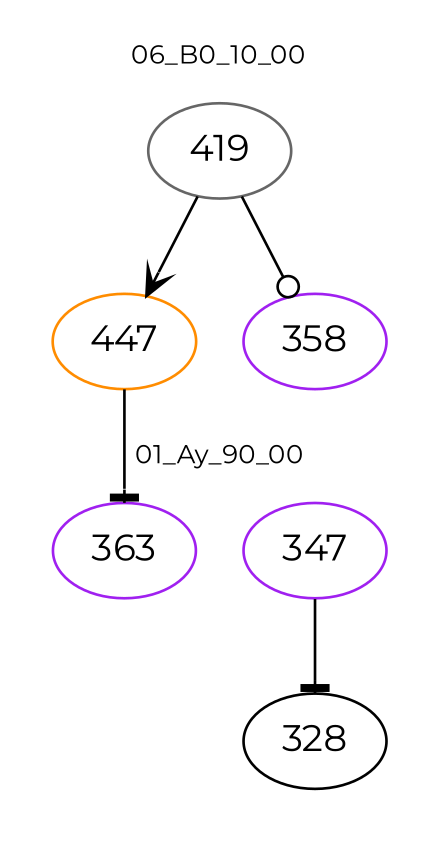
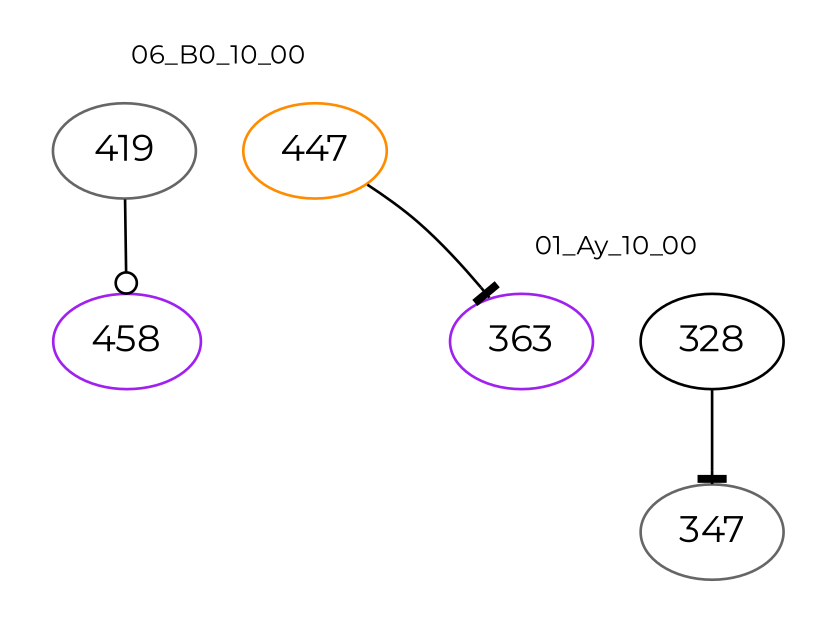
(178, 234) -> none
(315, 341) -> (127, 341)
(220, 457) -> (617, 248)
(315, 551) -> (712, 532)
(315, 640) -> (712, 430)
